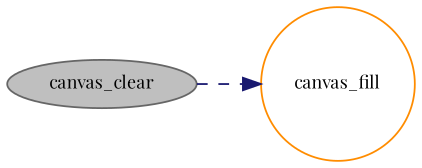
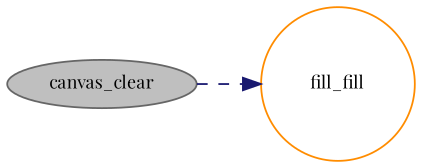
(338, 84) -> (338, 84)
